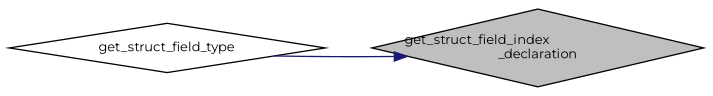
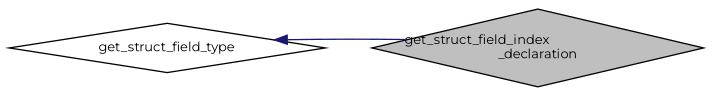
(334, 57) -> (347, 39)
